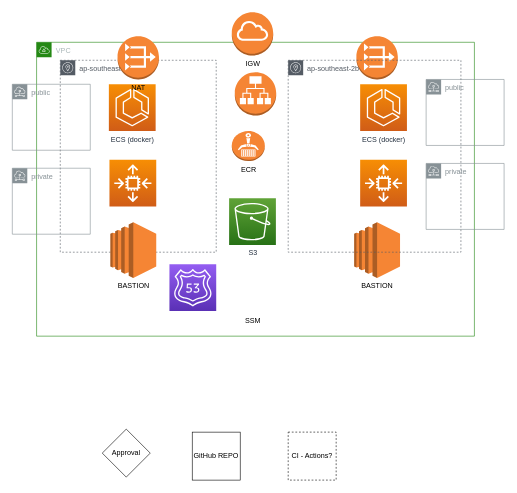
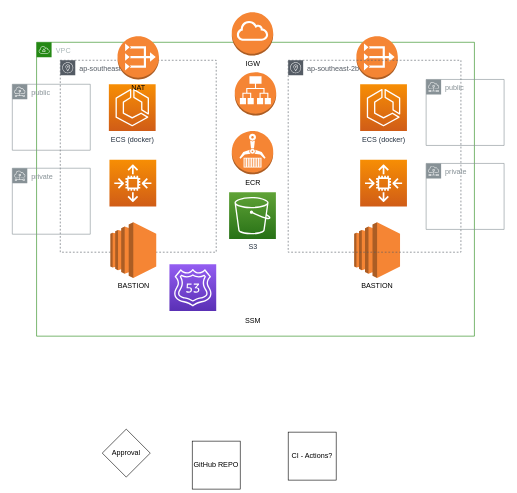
(248, 146) -> (253, 153)
(253, 222) -> (253, 216)
(216, 456) -> (216, 465)
(312, 456) -> (312, 456)
